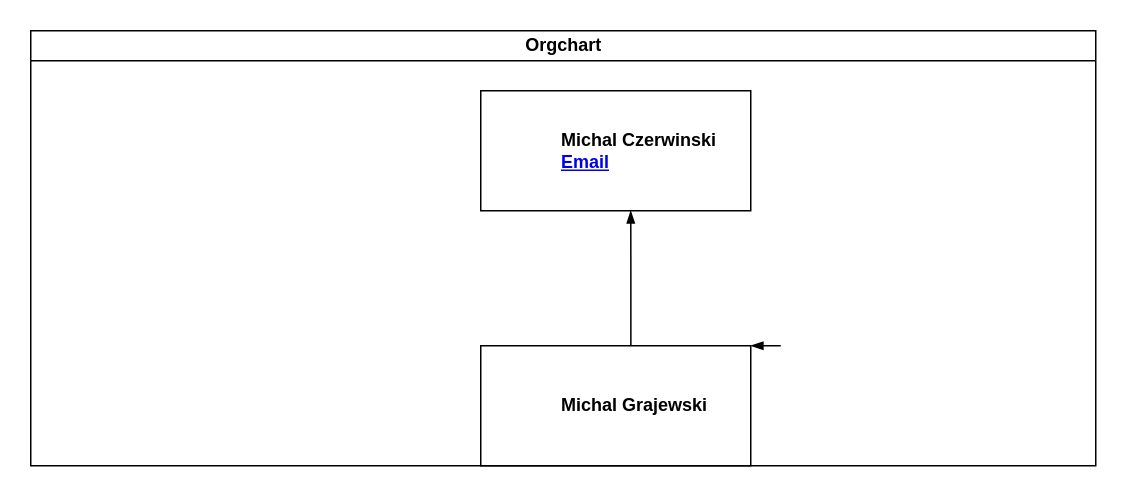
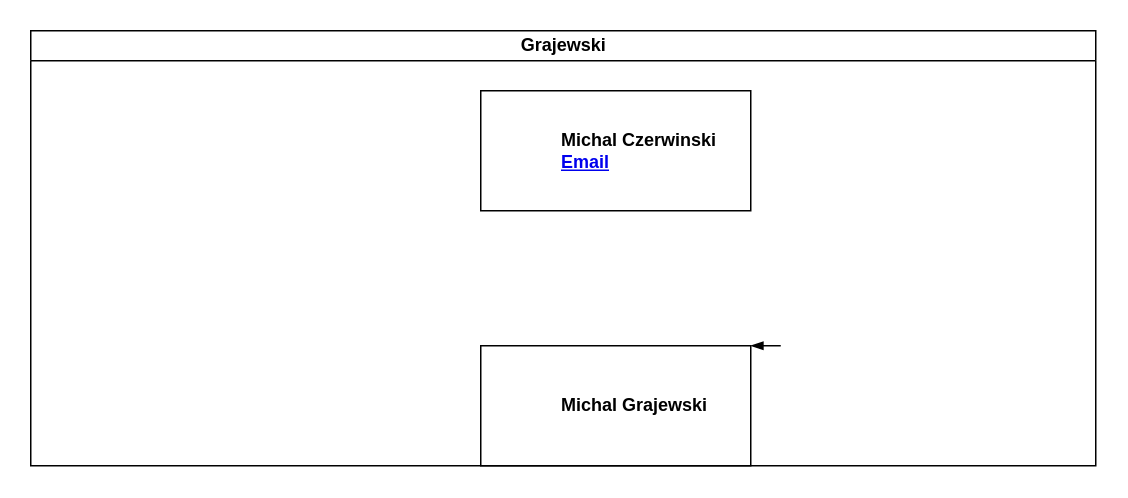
(564, 46) -> (564, 46)
(631, 285) -> none
